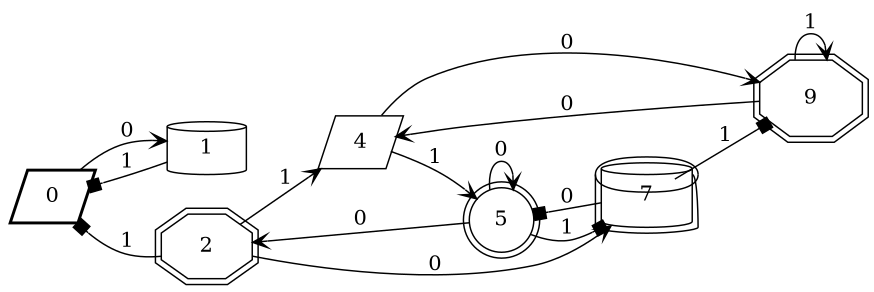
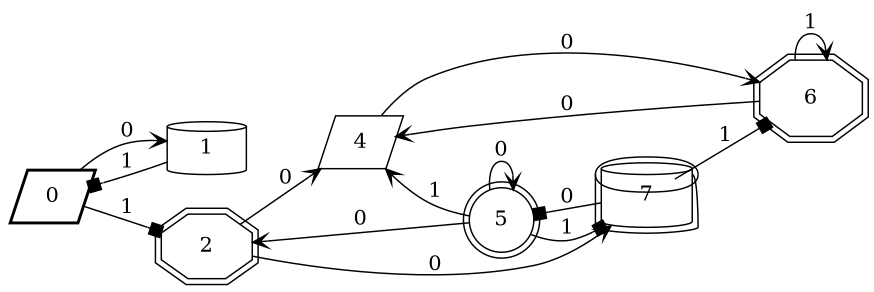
(811, 98) -> (811, 98)
(429, 167) -> (430, 203)
(286, 178) -> (286, 178)
(122, 253) -> (115, 217)
